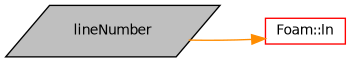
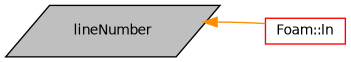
(220, 40) -> (241, 22)
